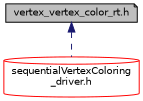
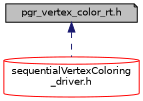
(72, 13) -> (72, 13)
